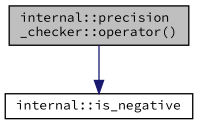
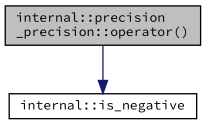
(99, 26) -> (103, 26)
